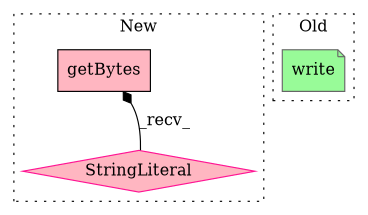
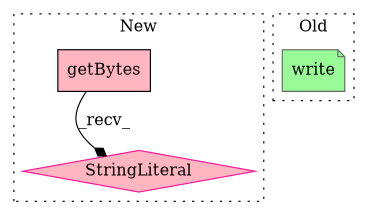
(139, 126) -> (76, 122)
